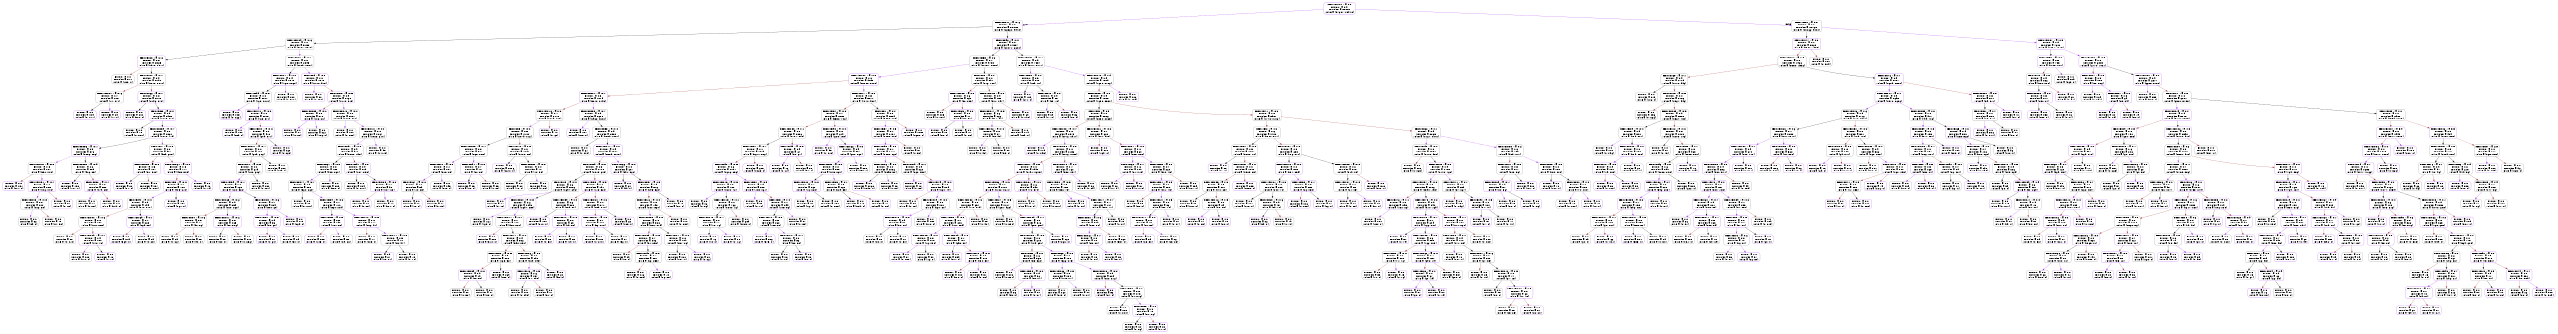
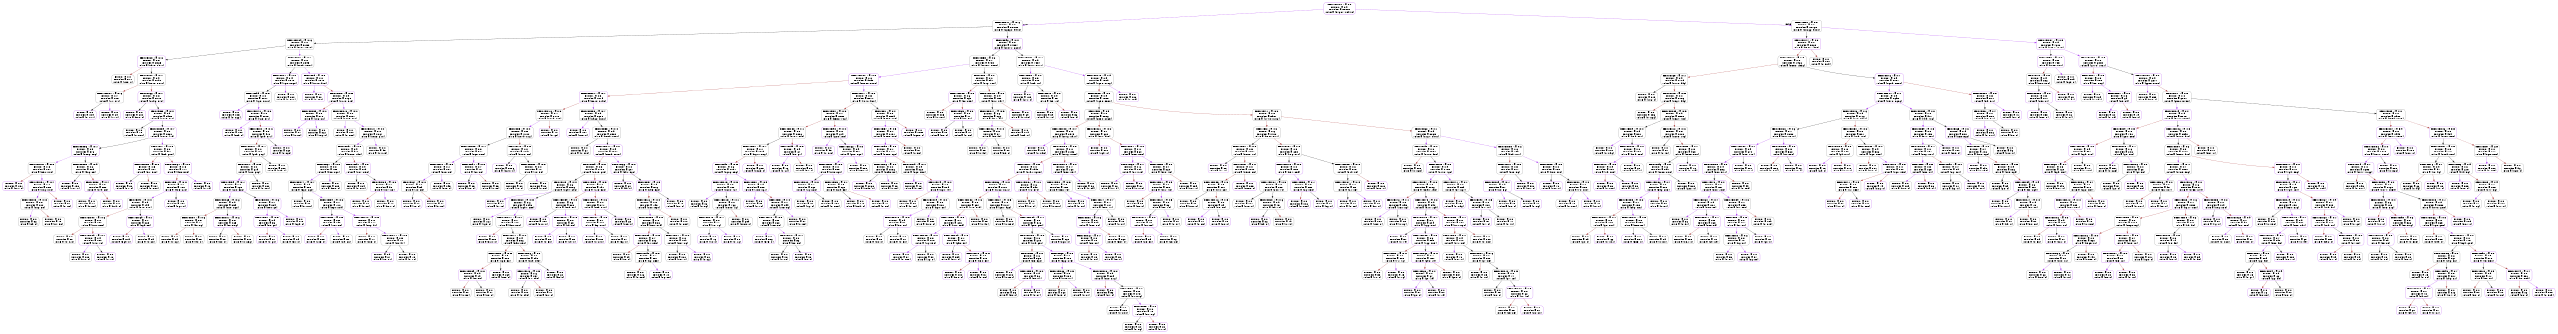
none -> (1398, 222)
(2195, 239) -> none
